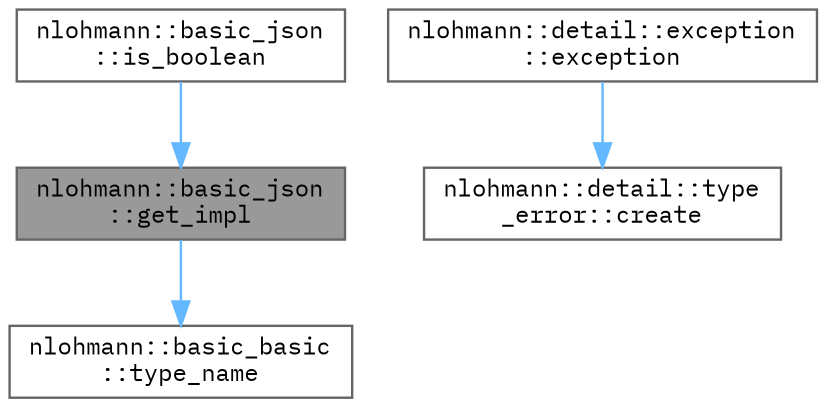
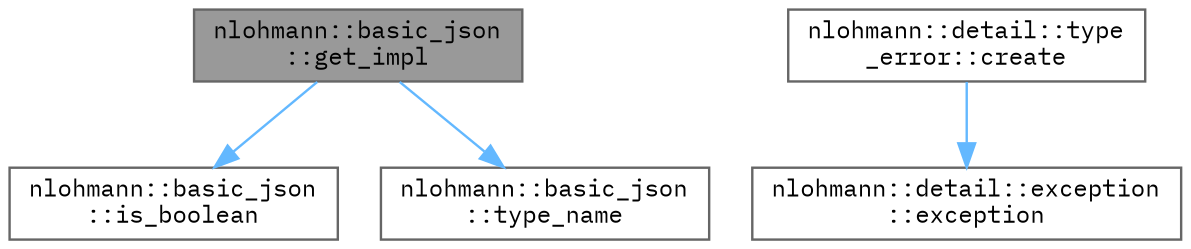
(181, 112) -> (275, 117)
(603, 112) -> (967, 112)
(181, 362) -> (545, 204)
